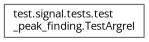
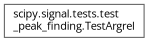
(74, 21) -> (74, 21)
